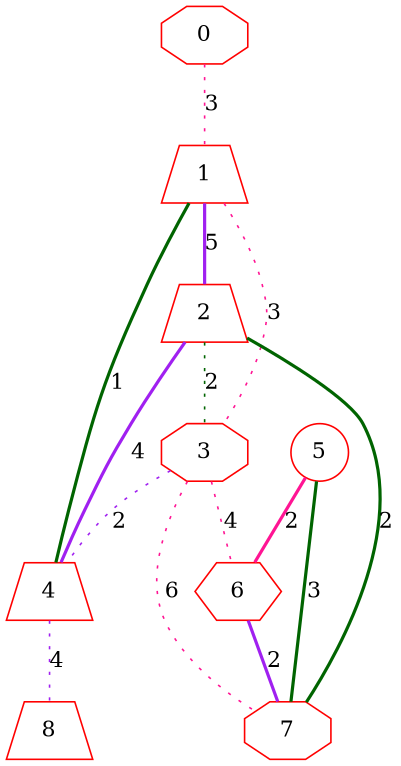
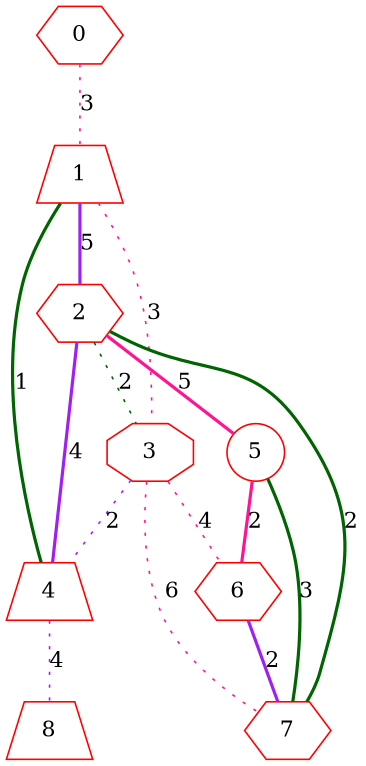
(205, 35) -> (80, 35)
(205, 313) -> (80, 313)
none -> (170, 385)
(288, 731) -> (288, 731)
